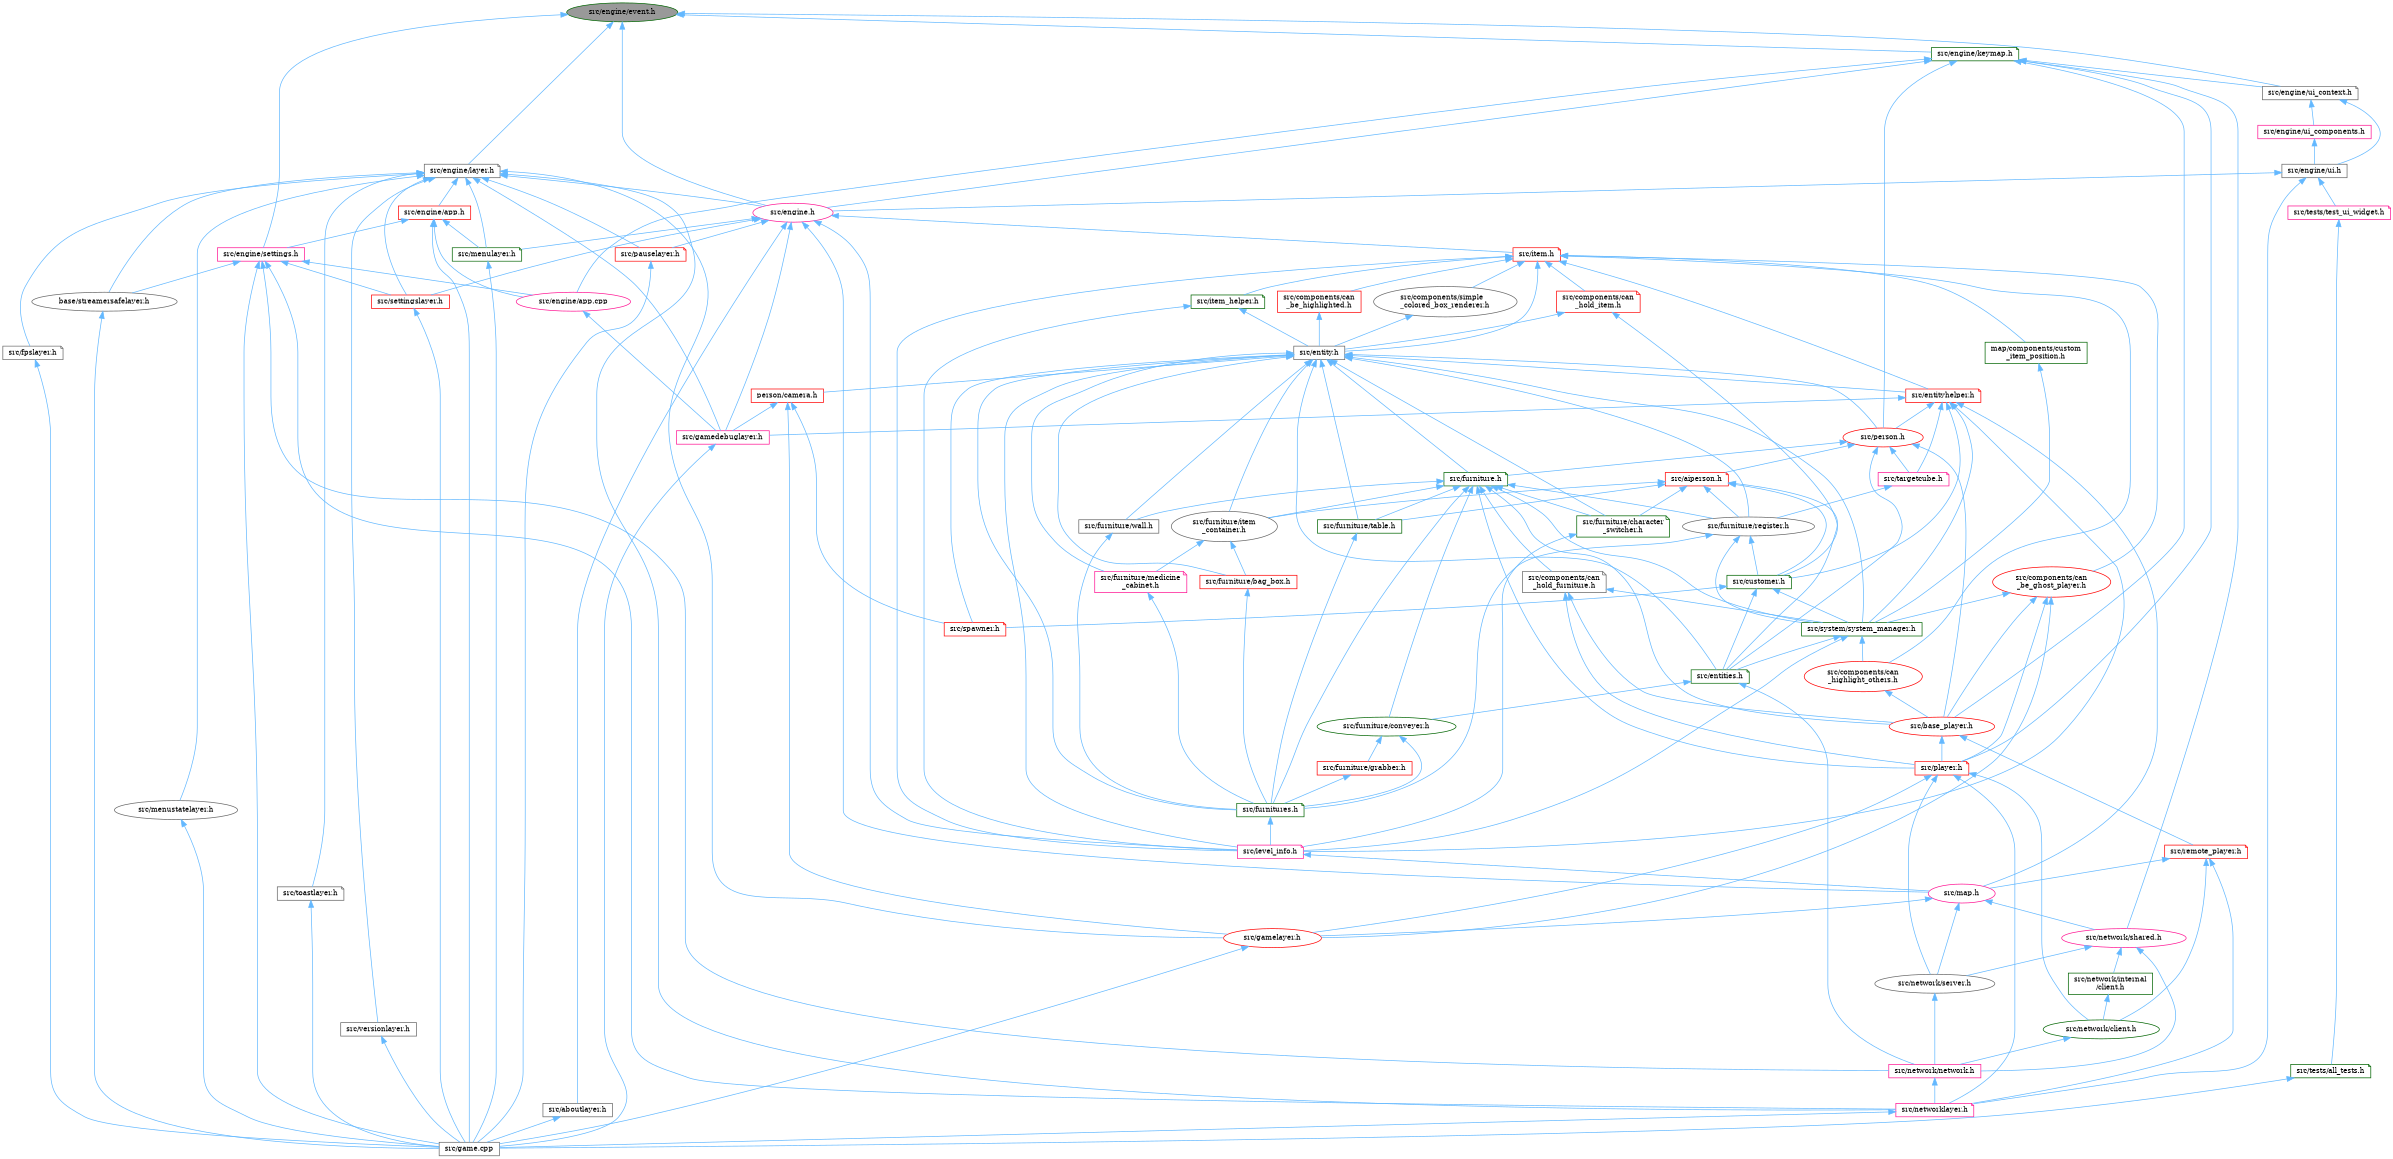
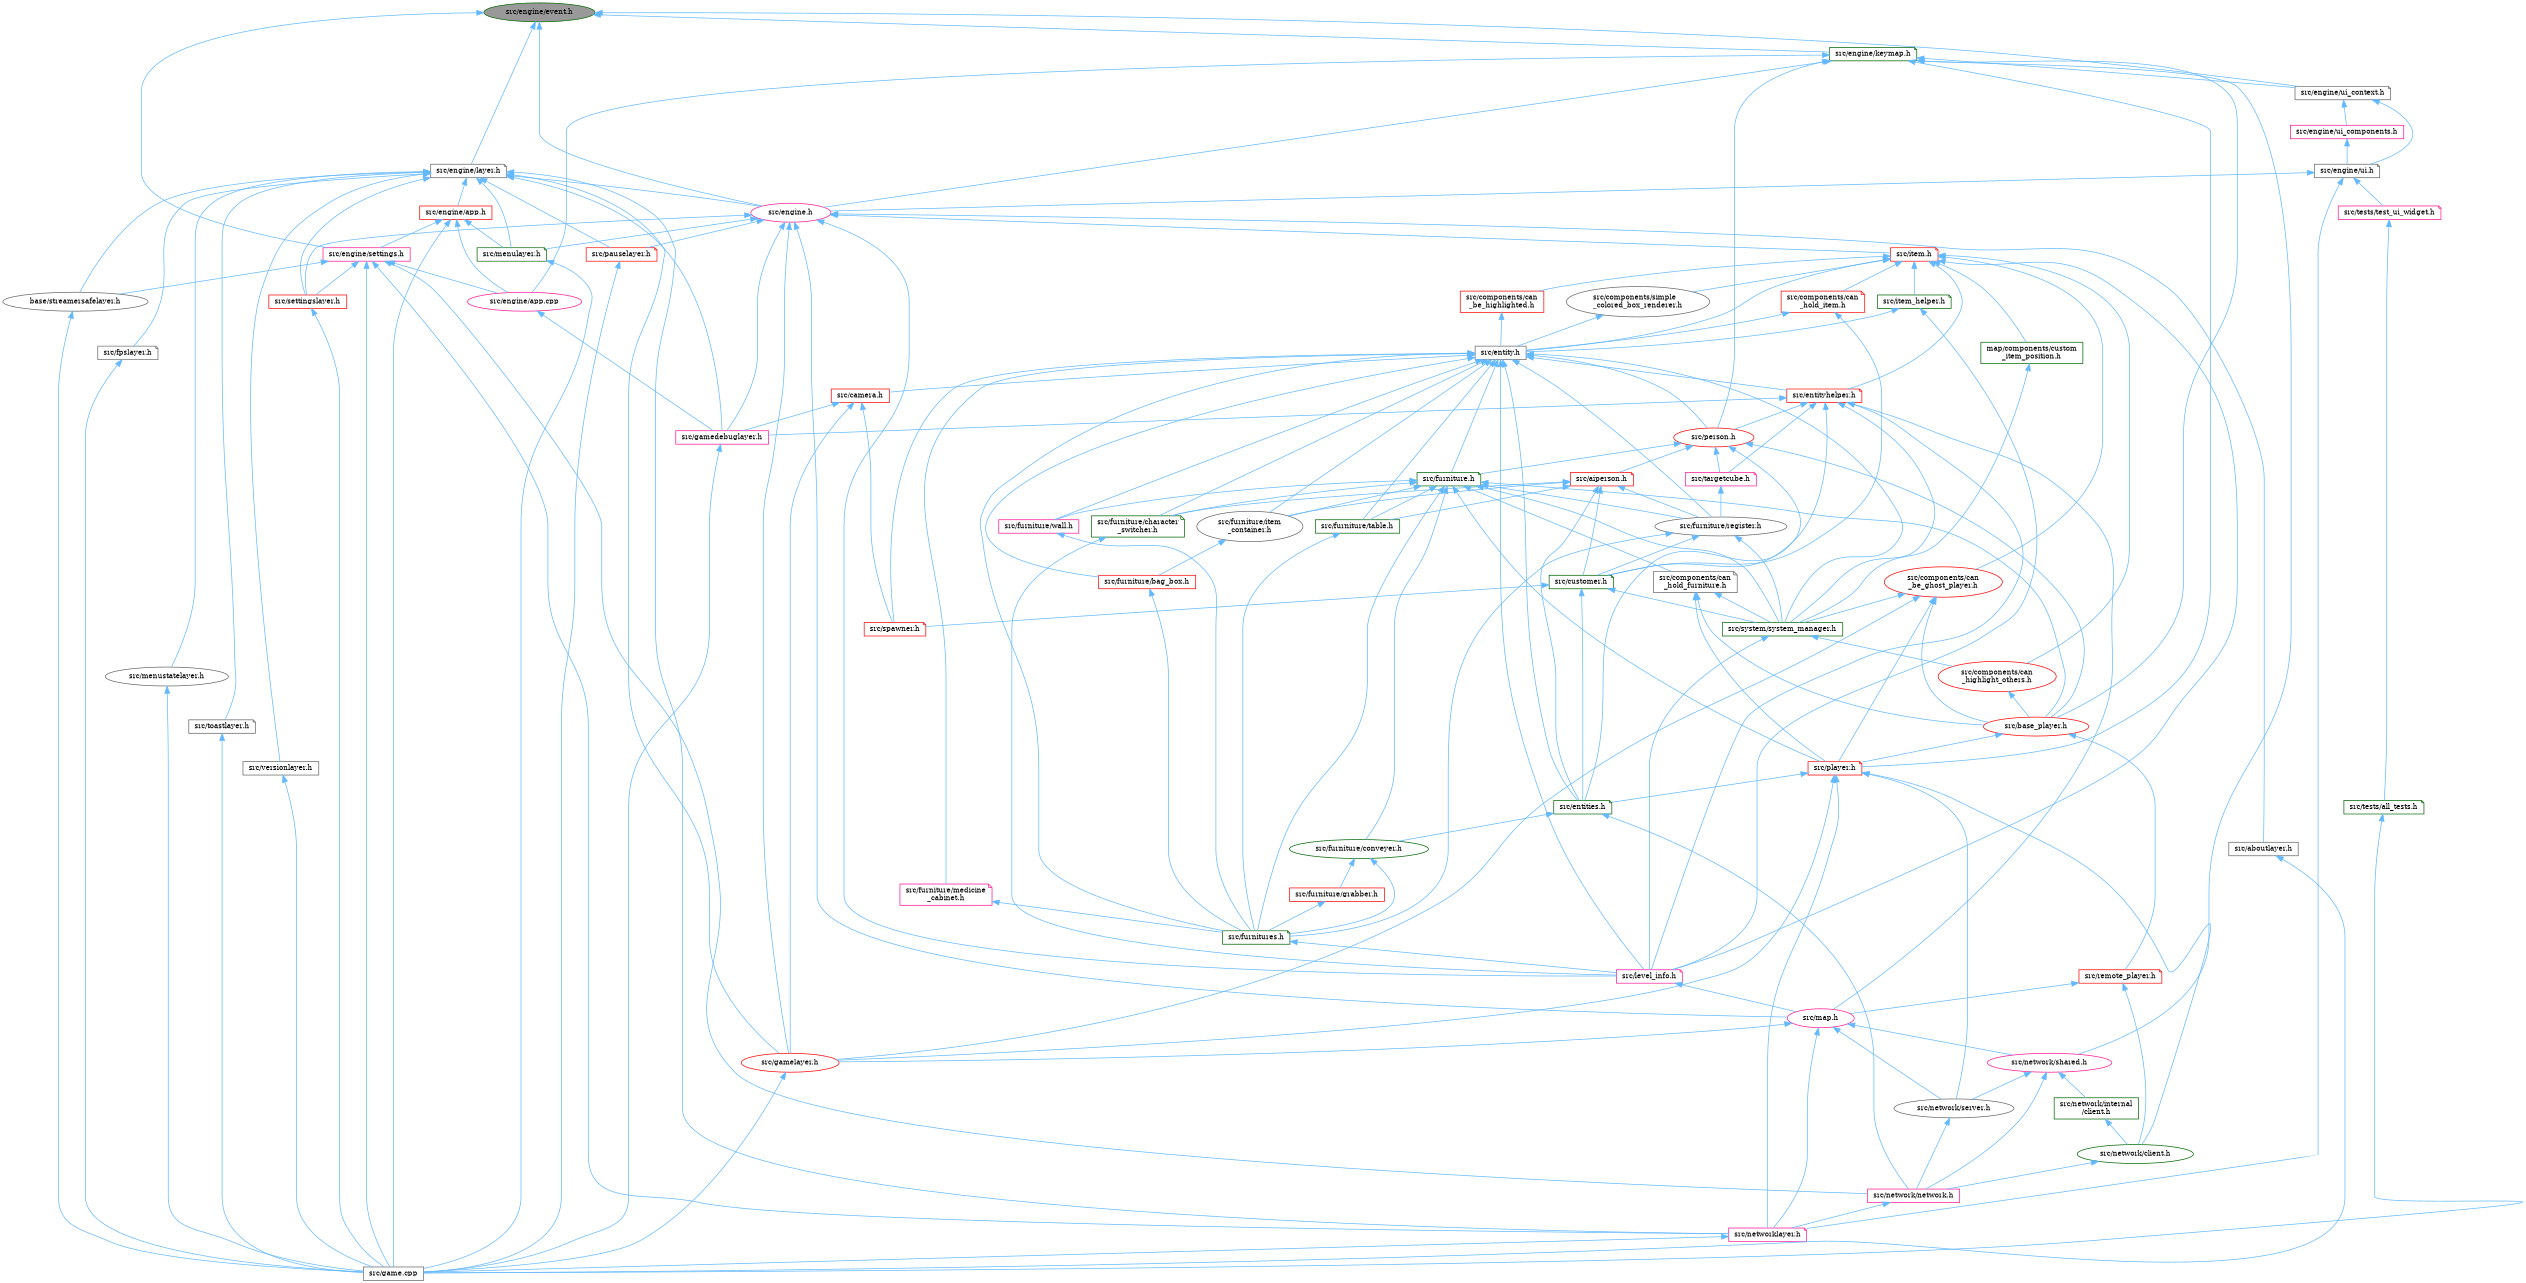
(2314, 171) -> (2347, 171)
(787, 396) -> (860, 396)
(1119, 526) -> (1039, 527)
(1177, 558) -> none
none -> (763, 641)
(1785, 653) -> (1706, 788)
(2188, 1056) -> (1807, 1136)
